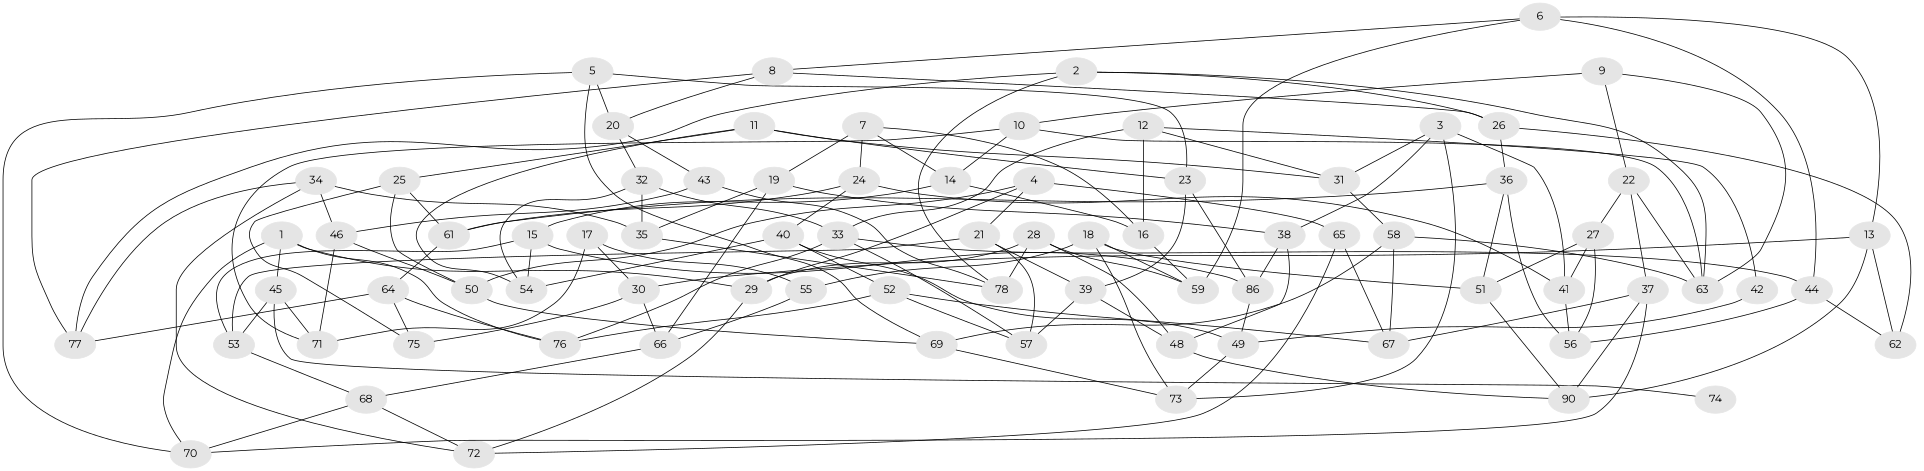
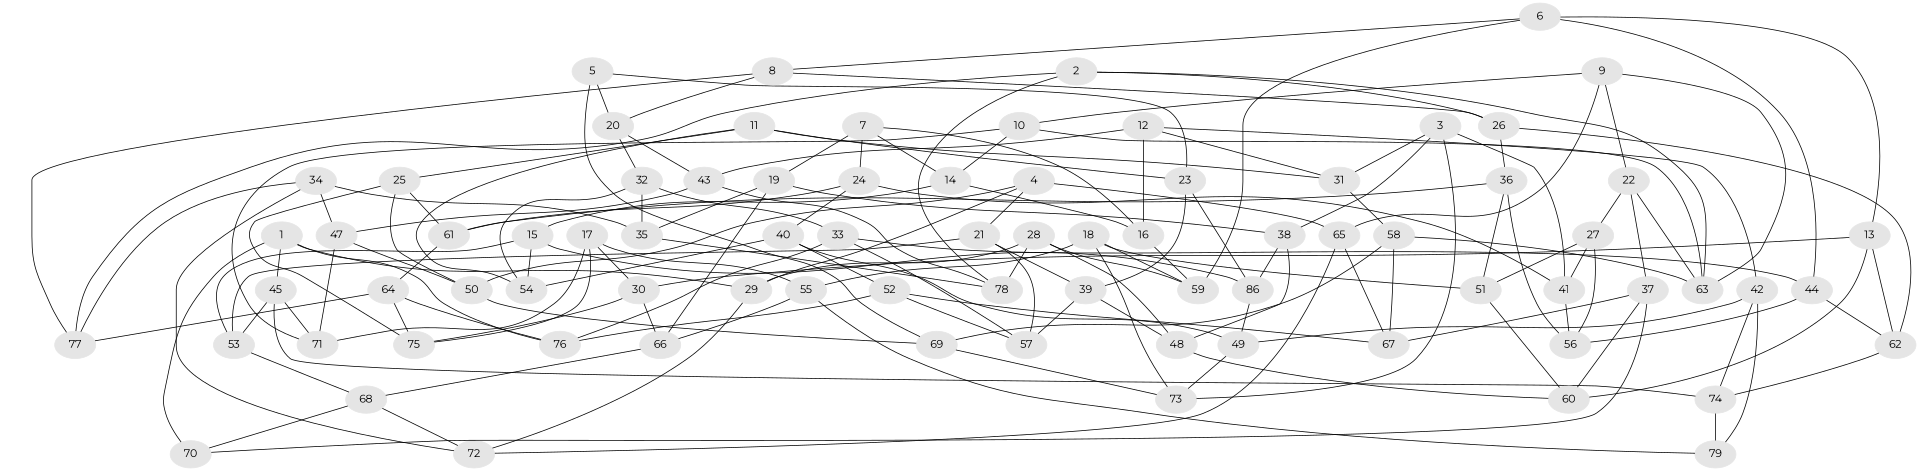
(81, 119) -> none
(990, 184) -> (963, 147)
none -> (1517, 204)
(337, 236) -> (337, 236)
none -> (575, 307)
none -> (1736, 345)
none -> (1807, 376)
(1569, 400) -> (1569, 400)
none -> (1715, 454)
